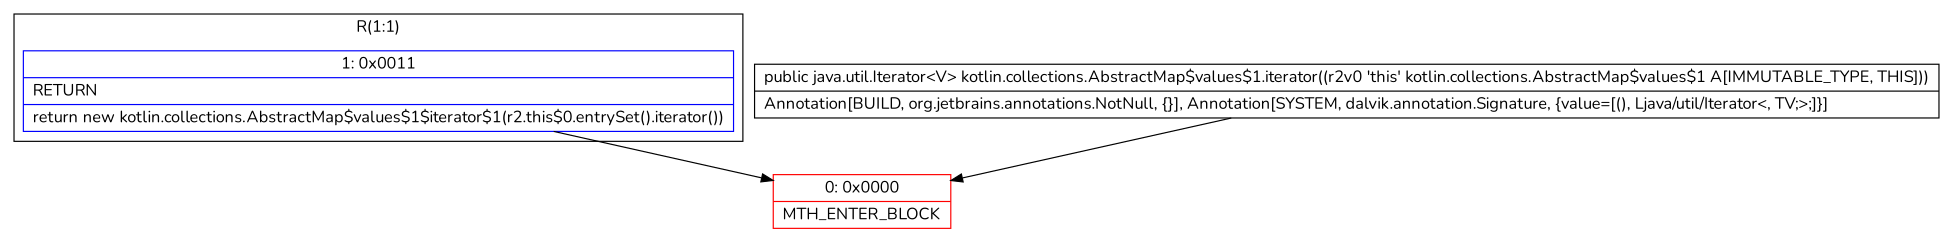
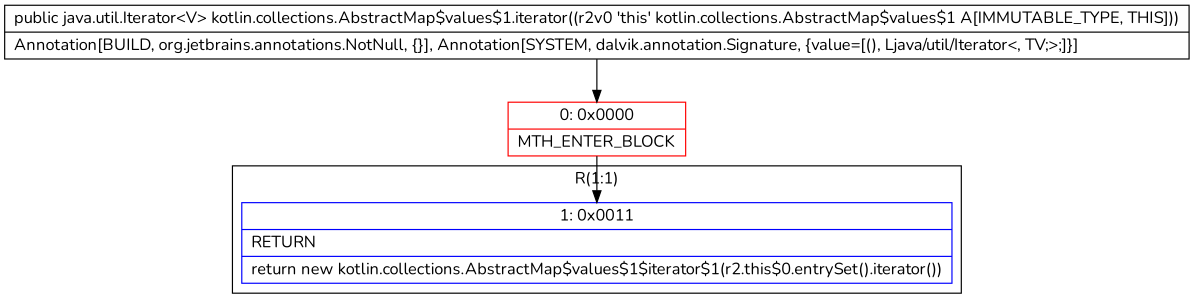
(658, 155) -> (597, 173)
